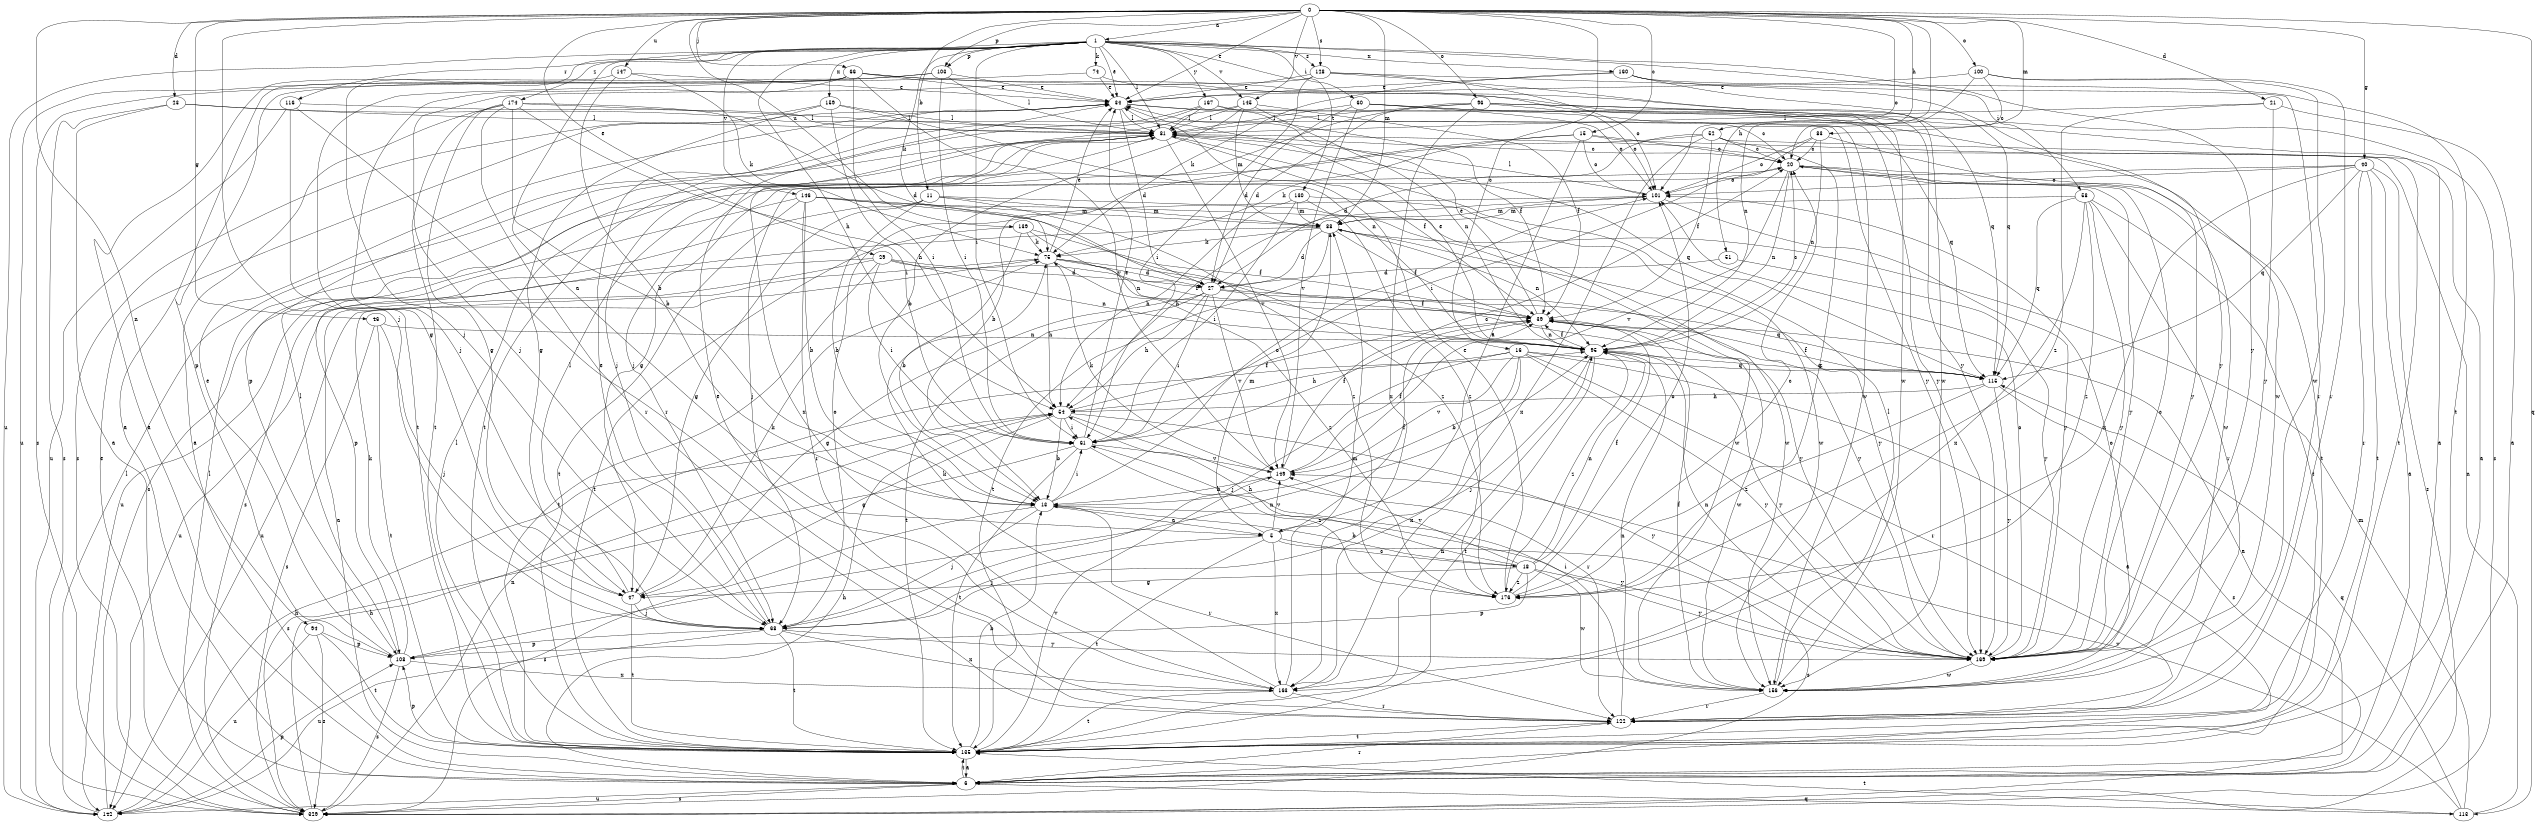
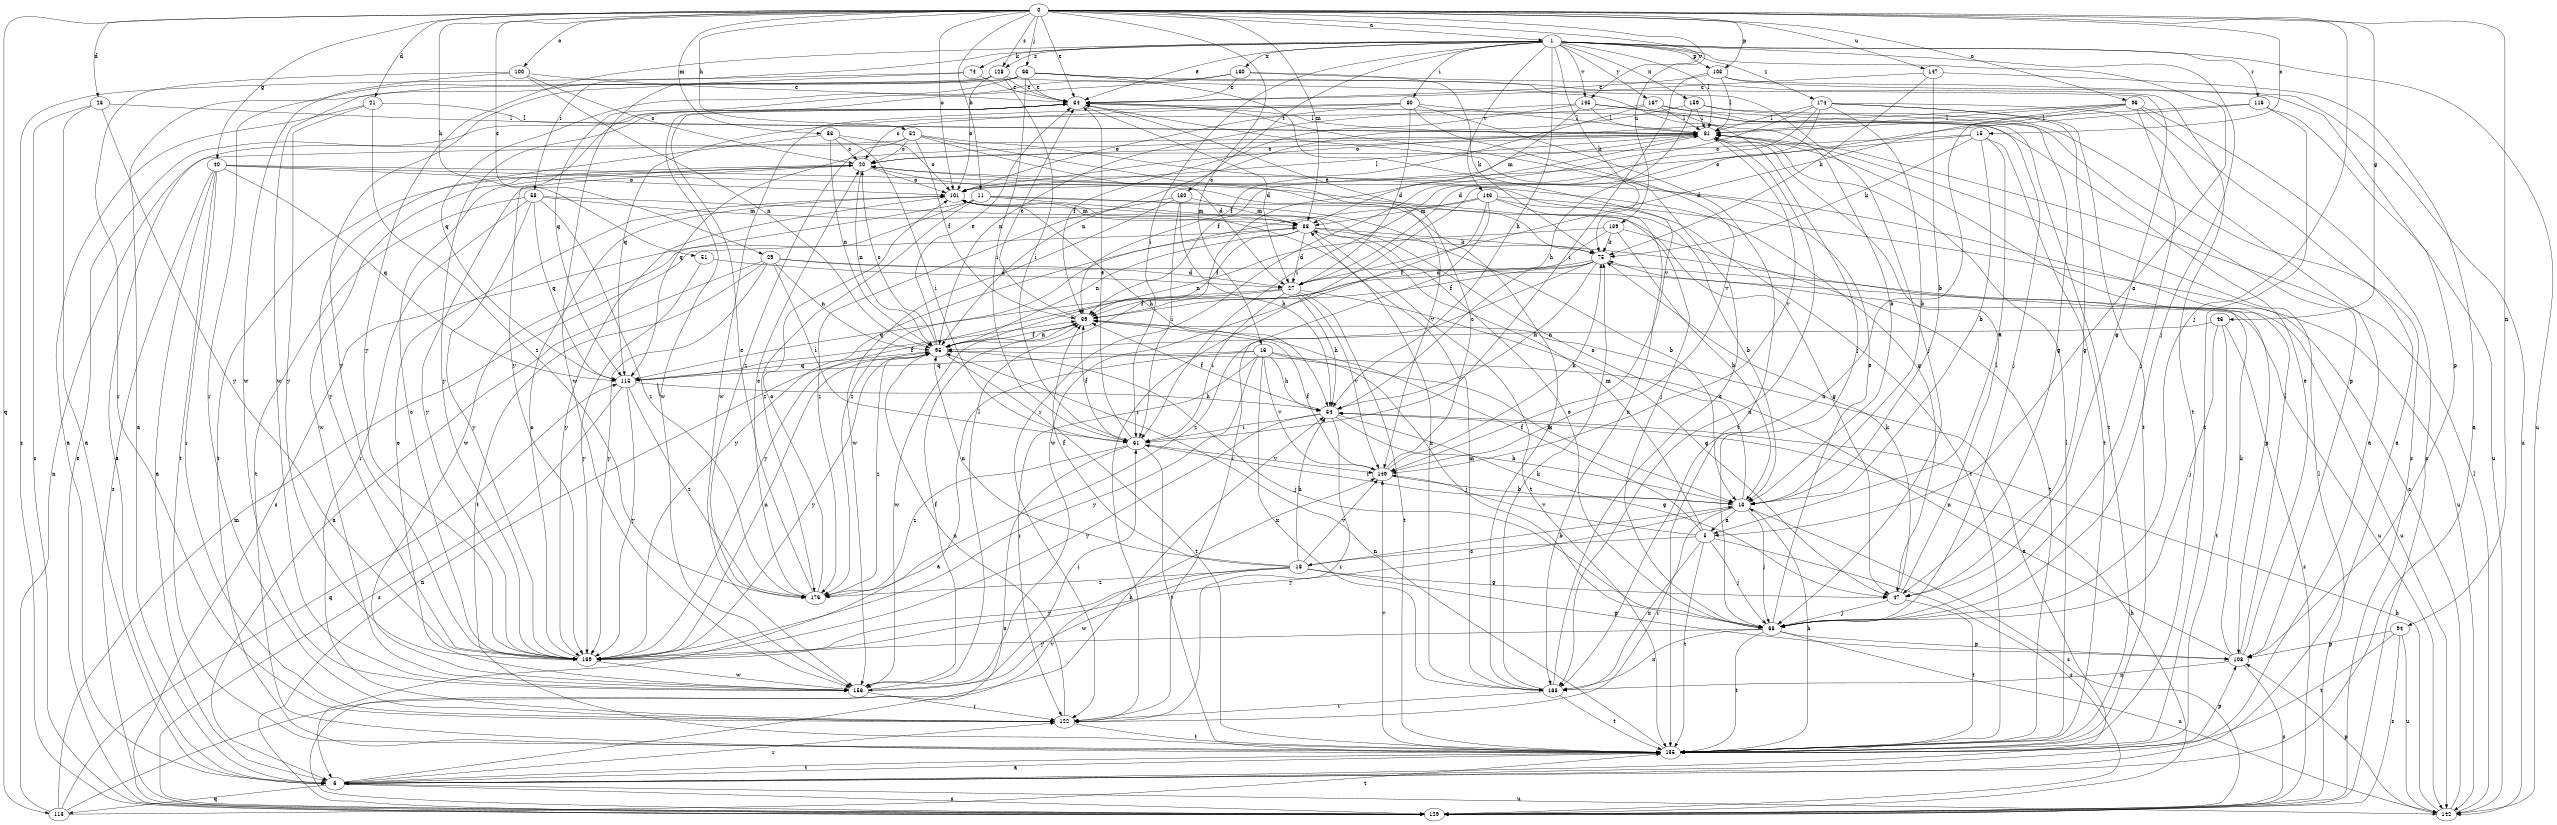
none -> (1771, 345)
(313, 815) -> (1434, 815)
